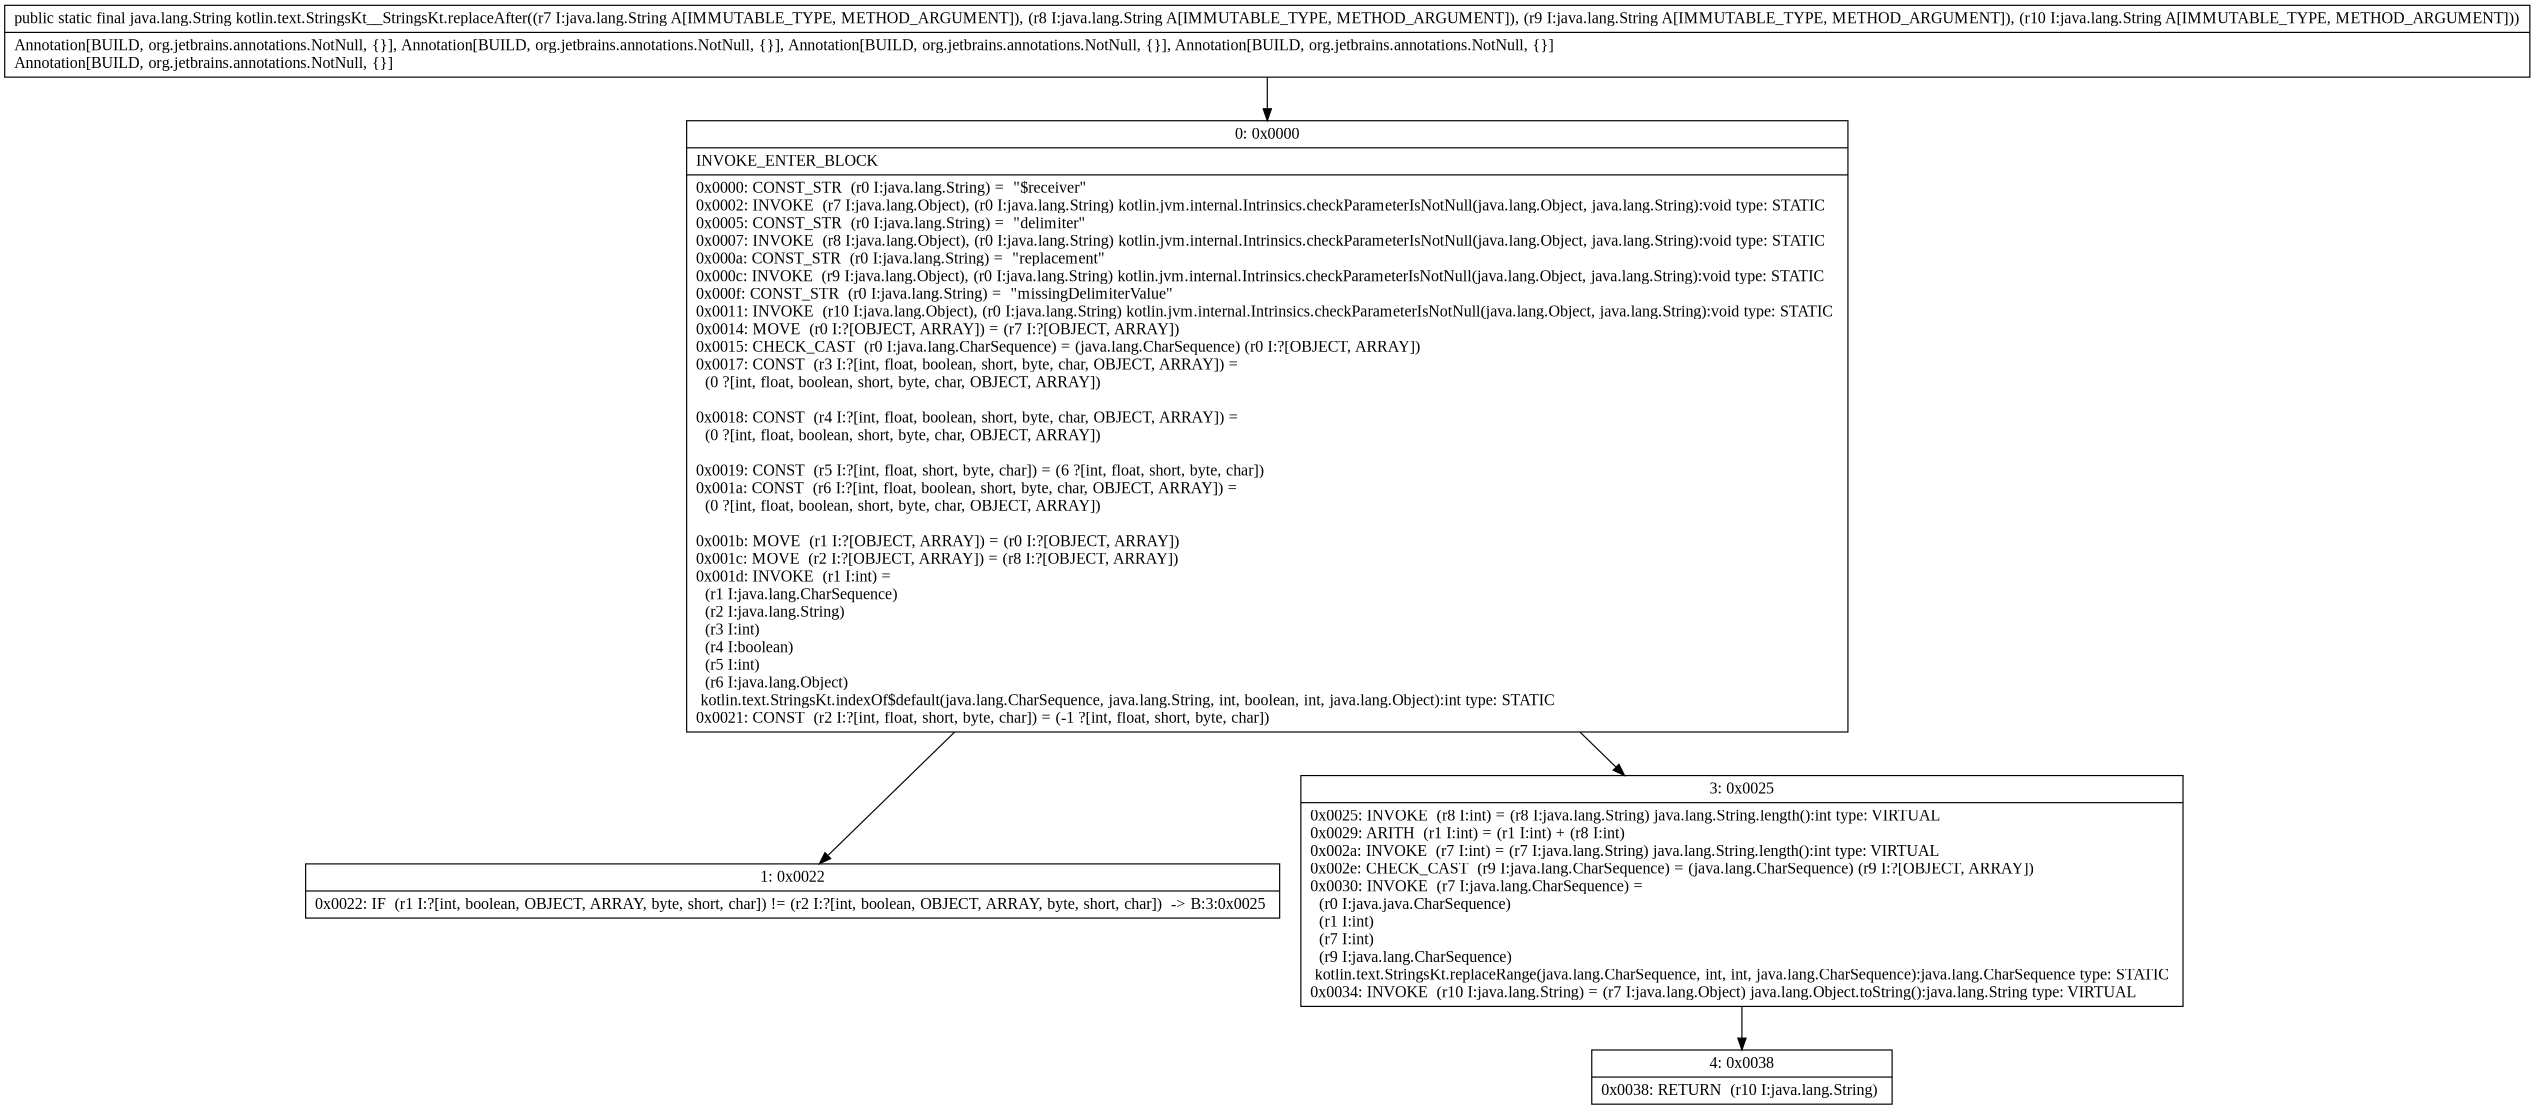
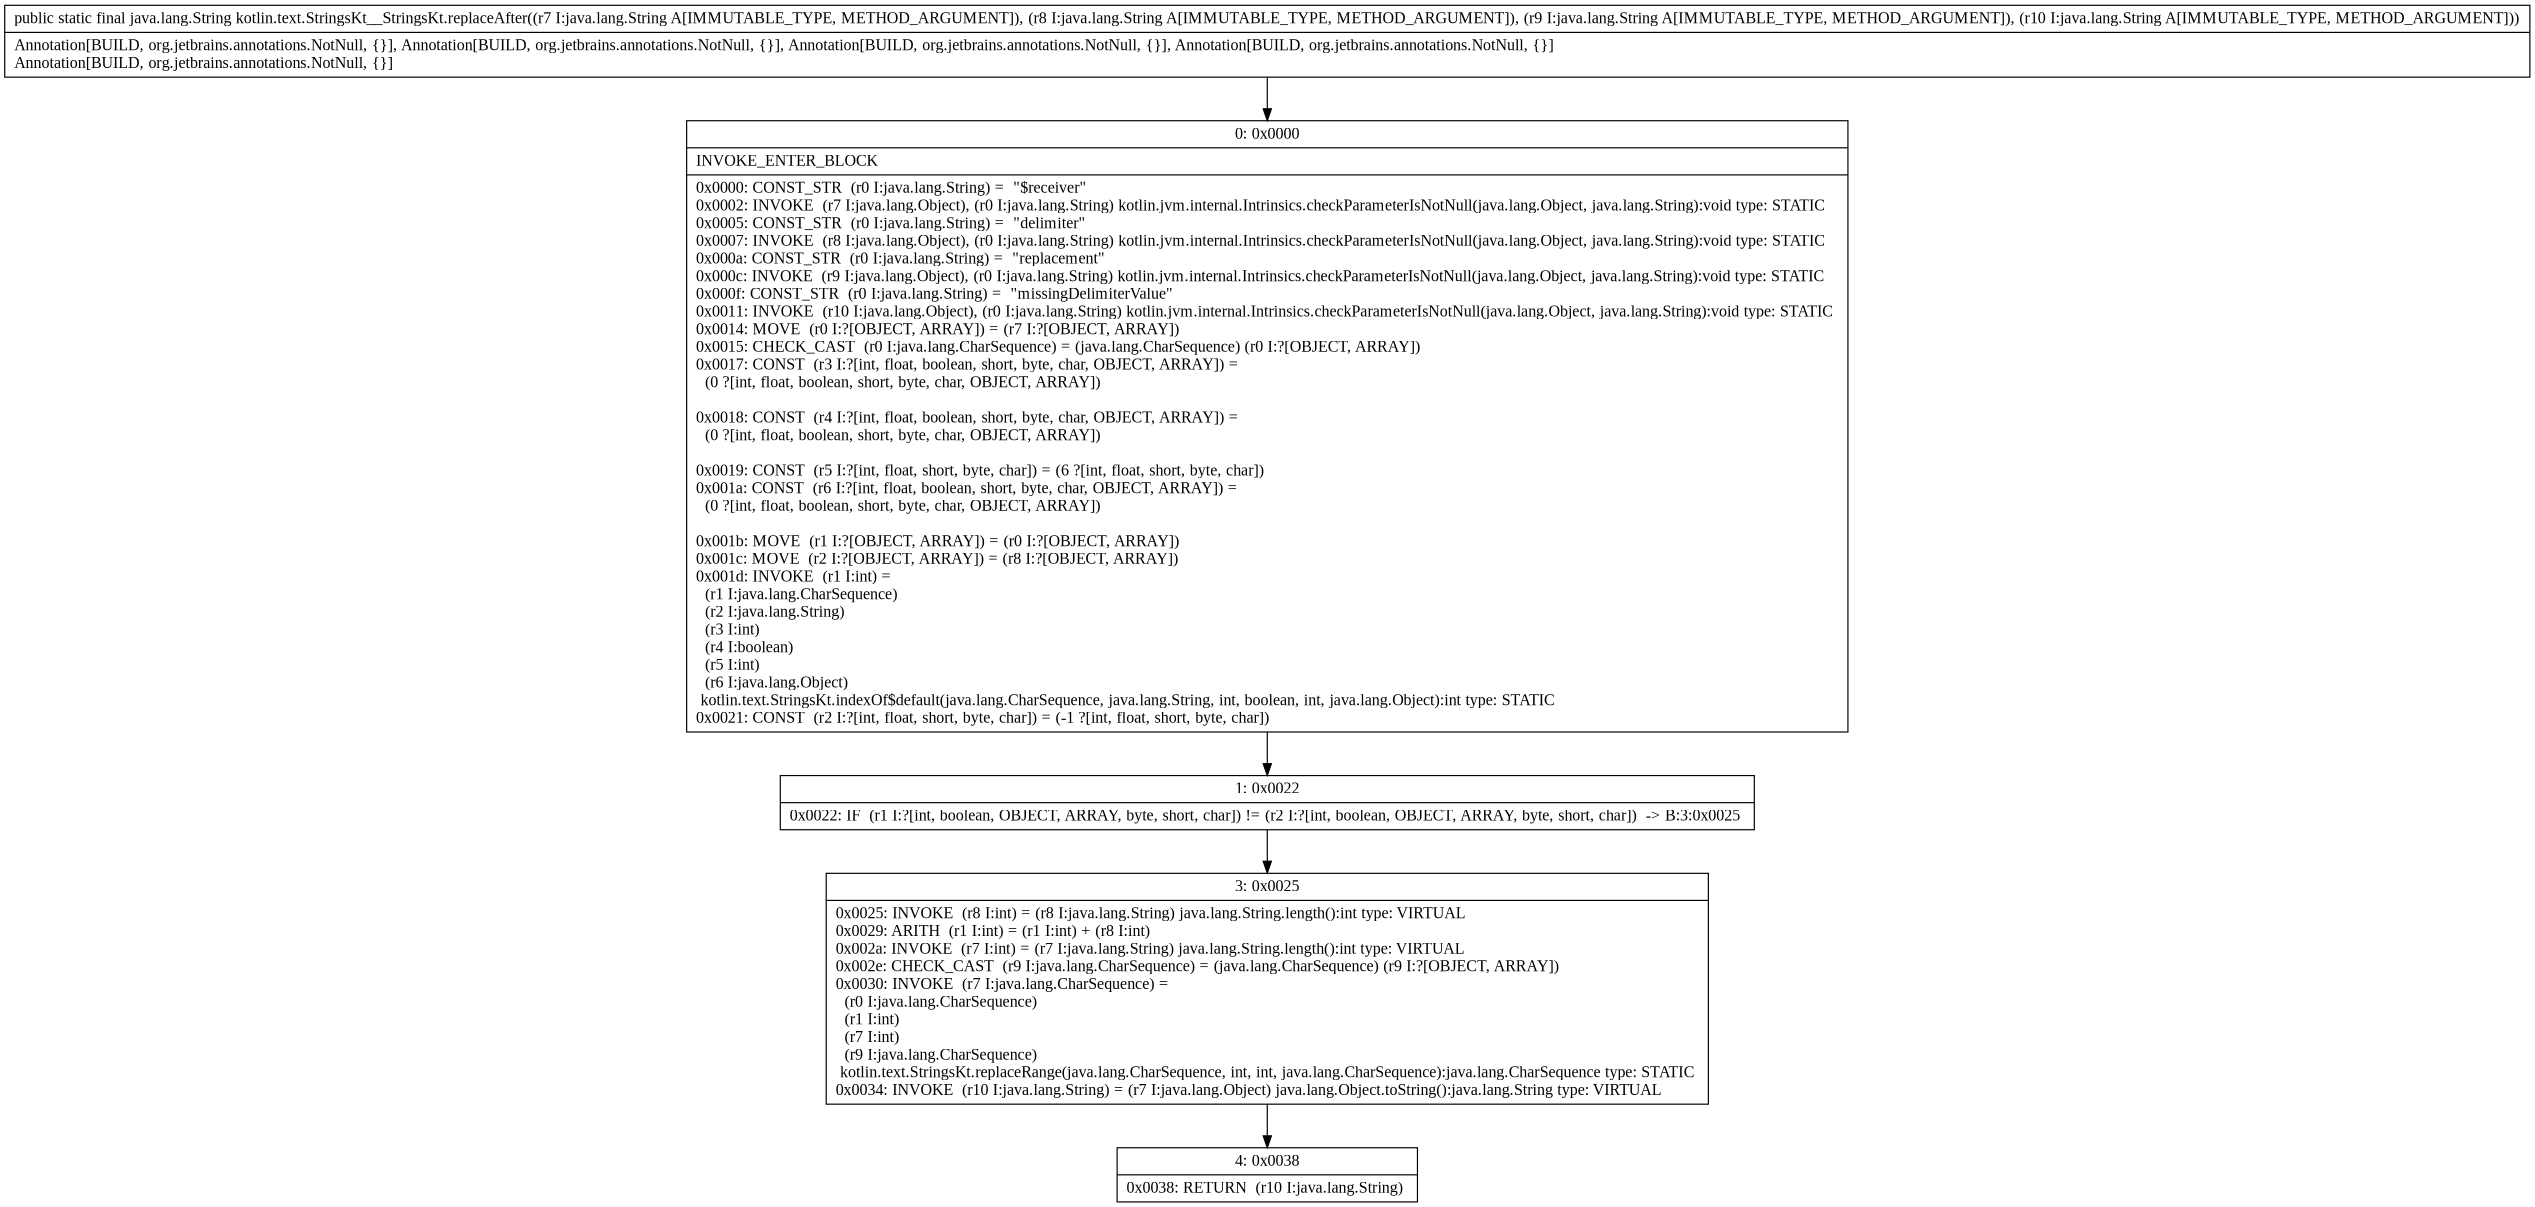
(1598, 749) -> (1267, 845)
(1411, 904) -> (937, 1002)
